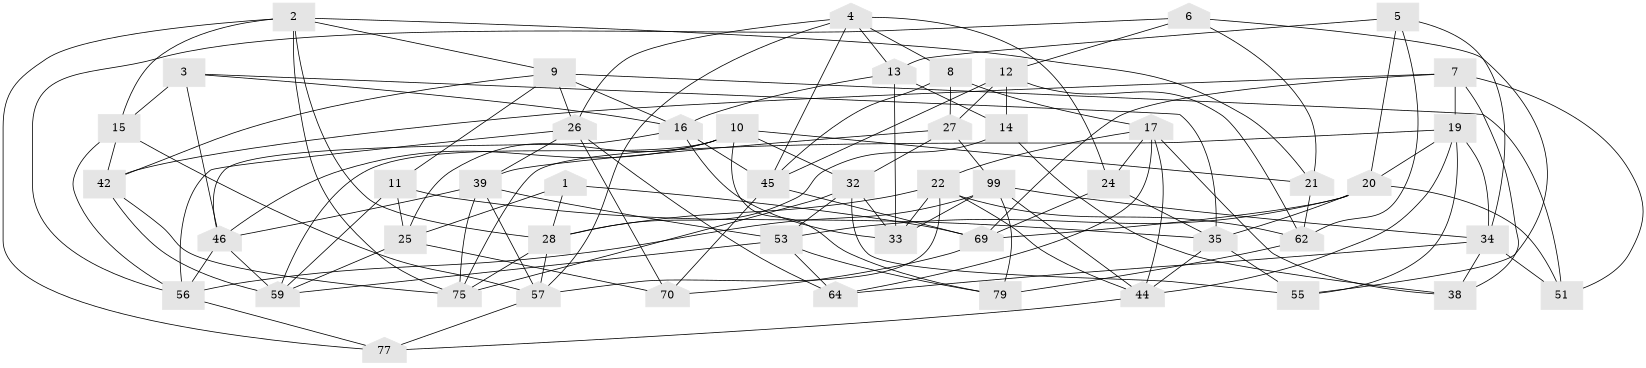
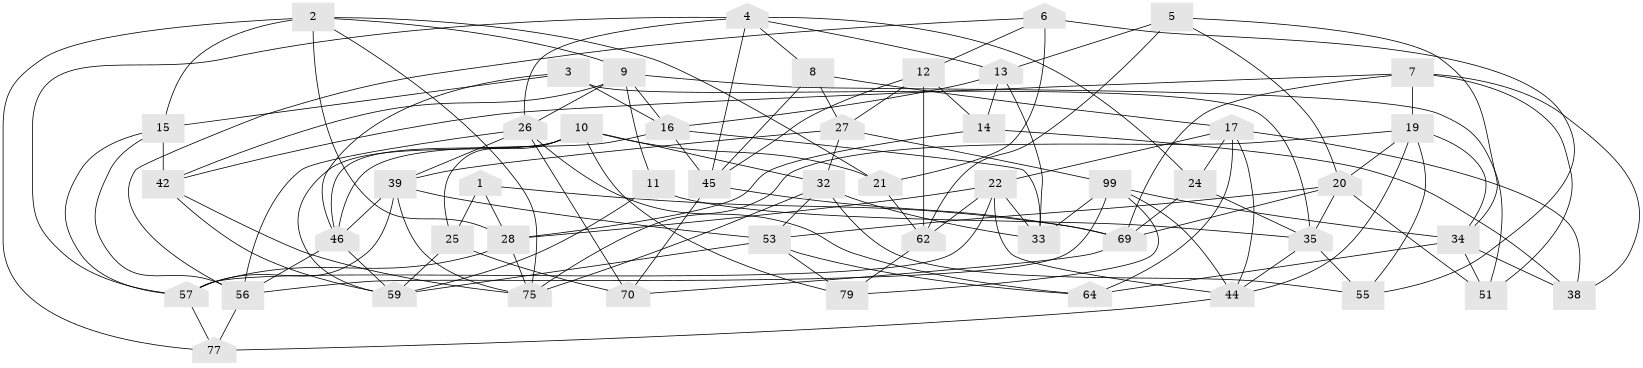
(400, 208) -> none
